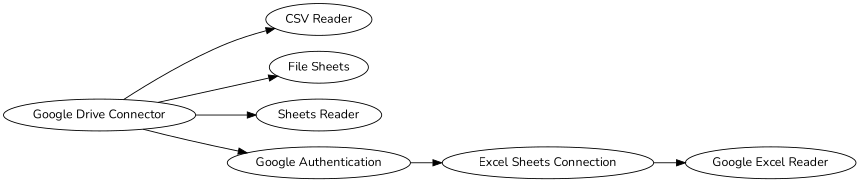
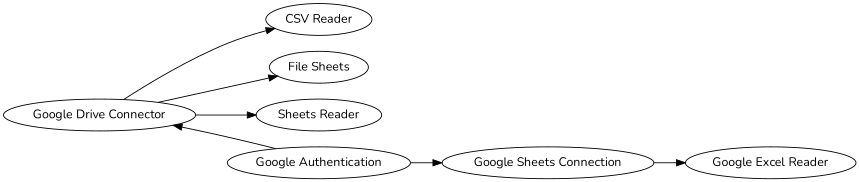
(191, 141) -> (229, 137)
(548, 163) -> (548, 163)
